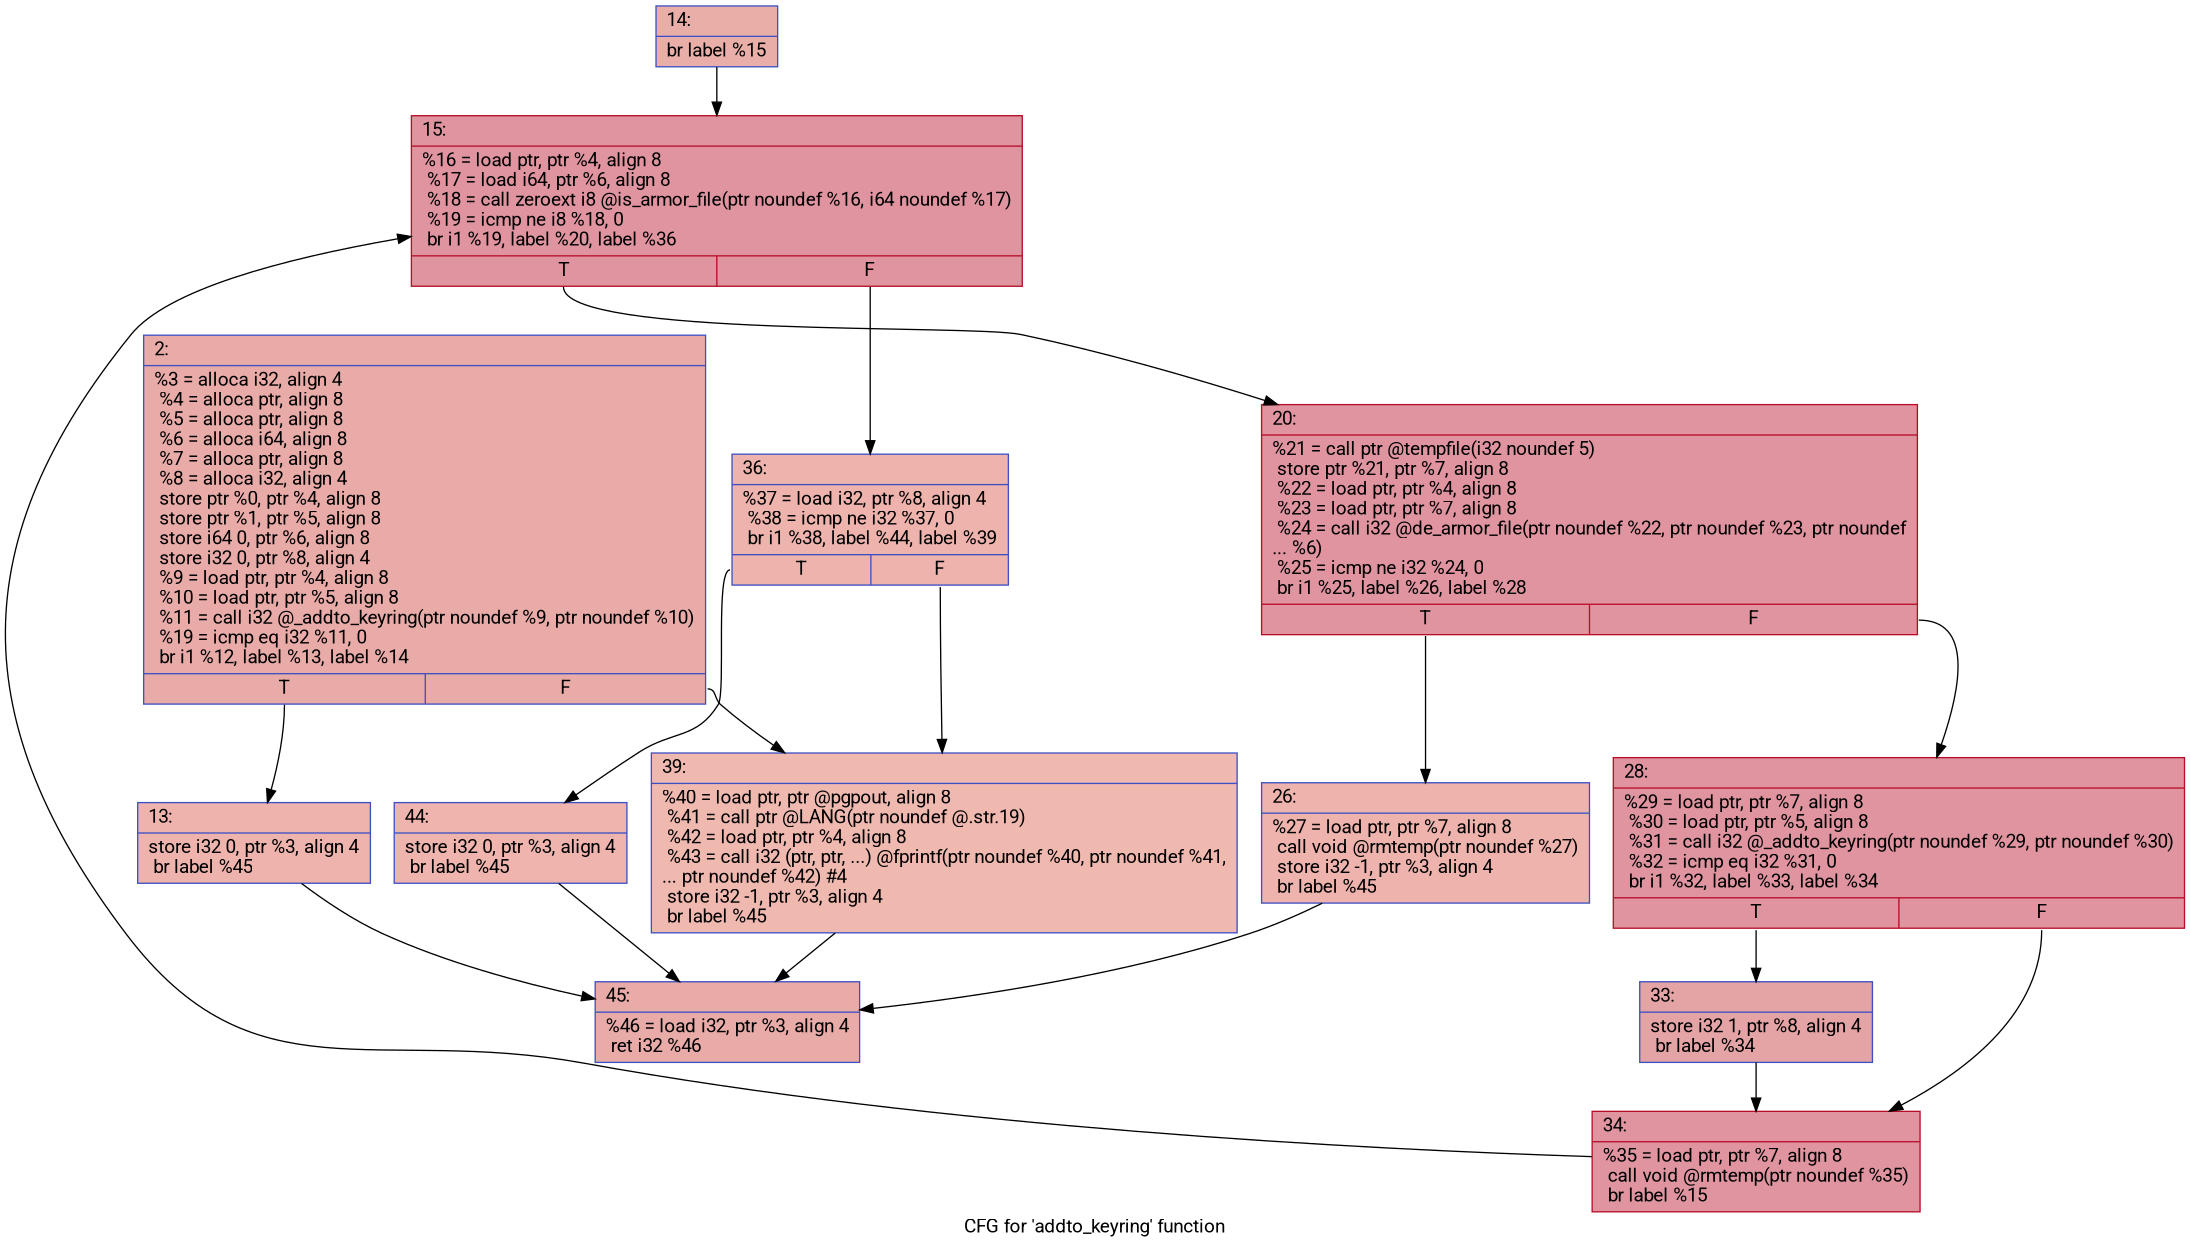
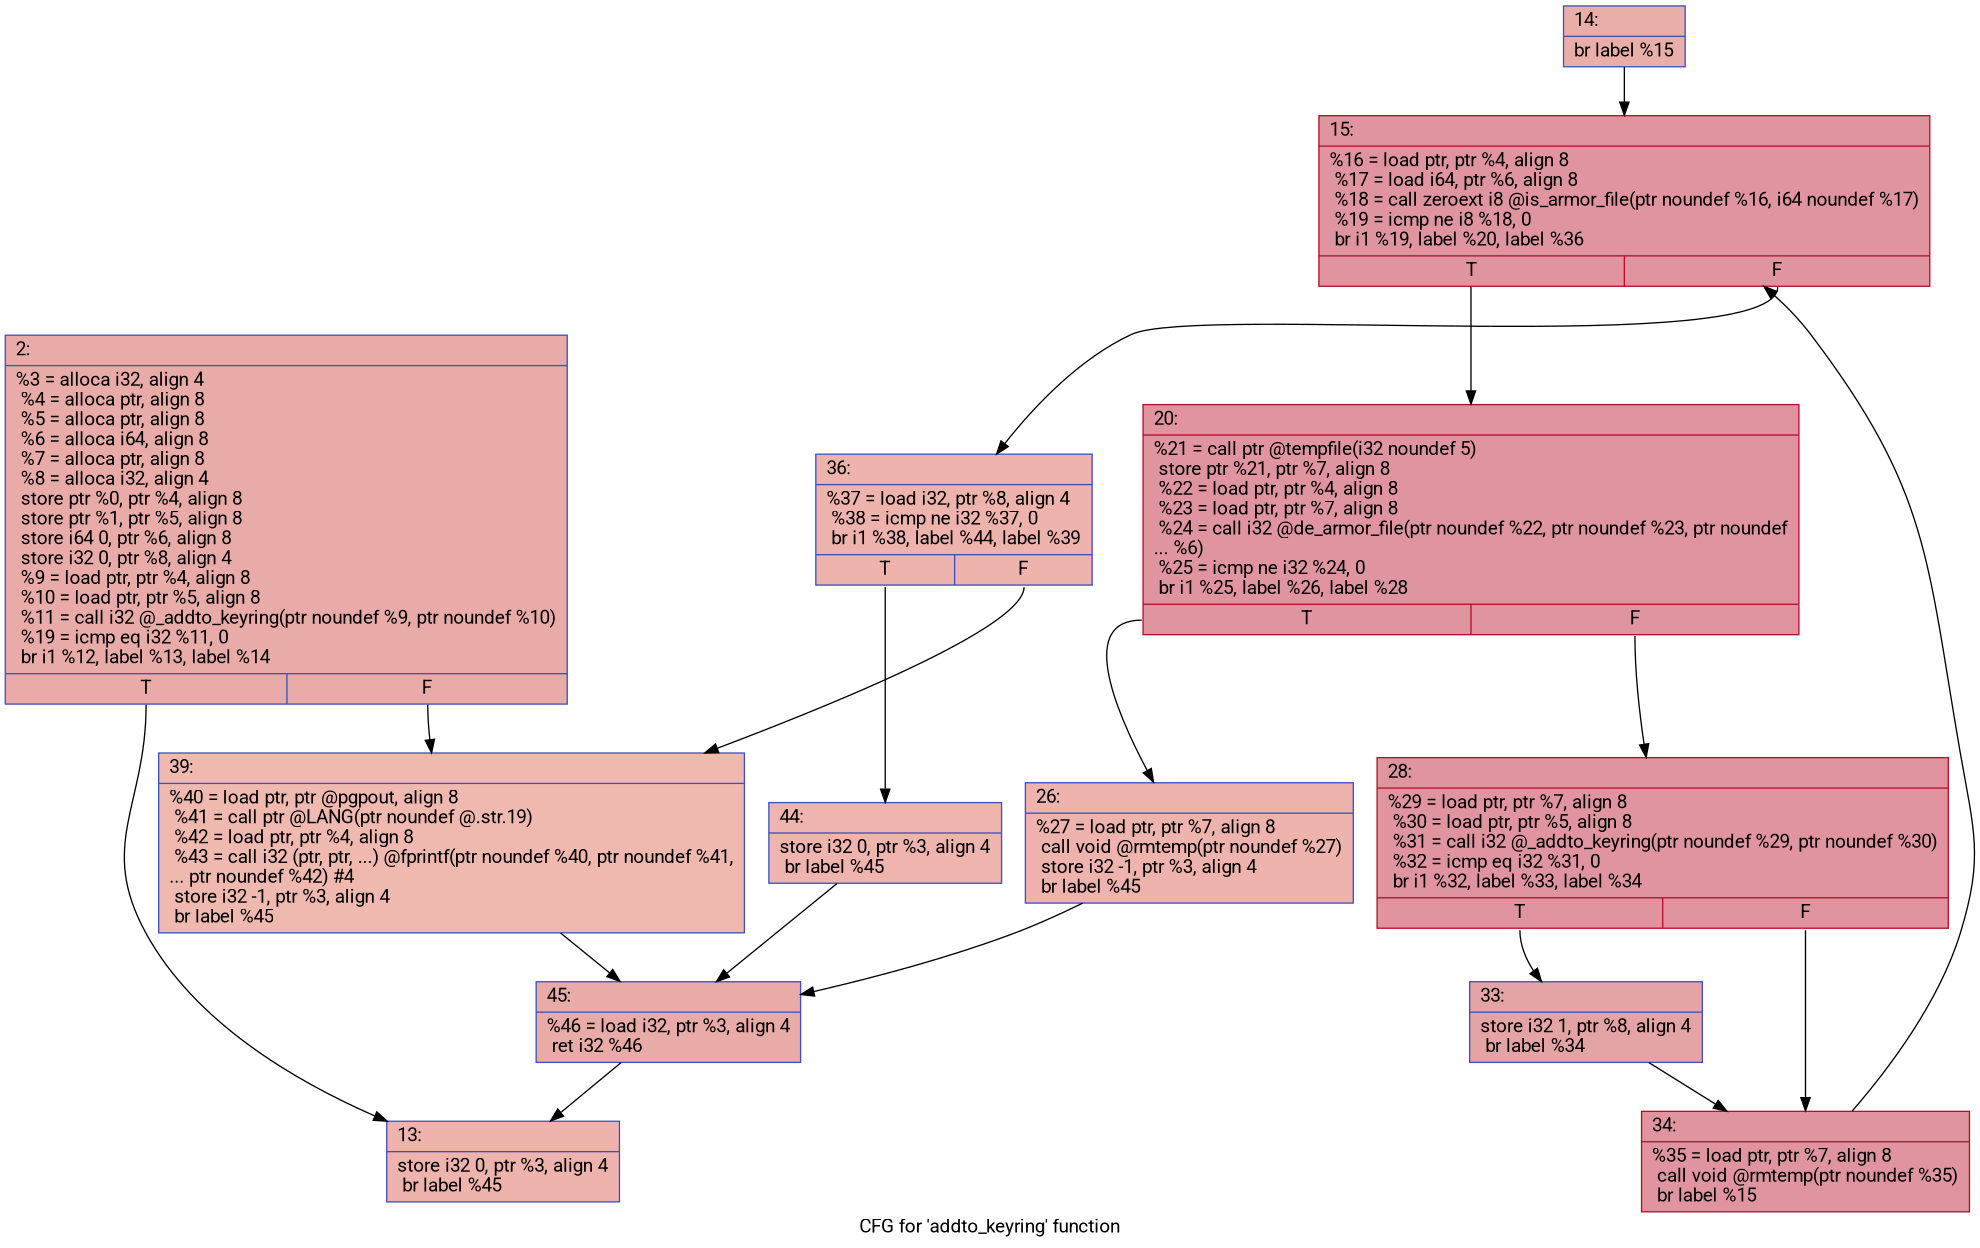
(435, 955) -> (591, 1087)
